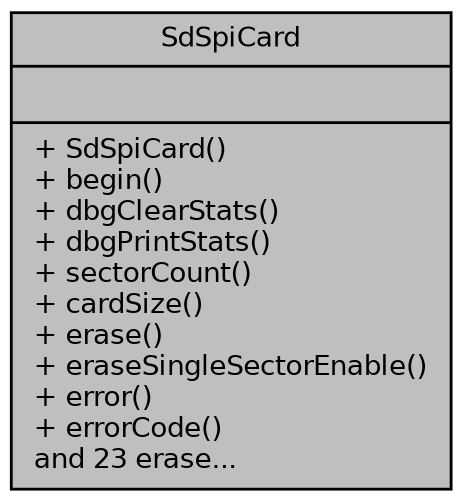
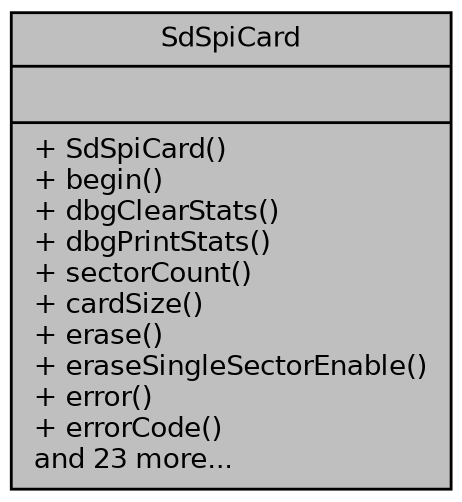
(137, 460) -> (134, 460)
